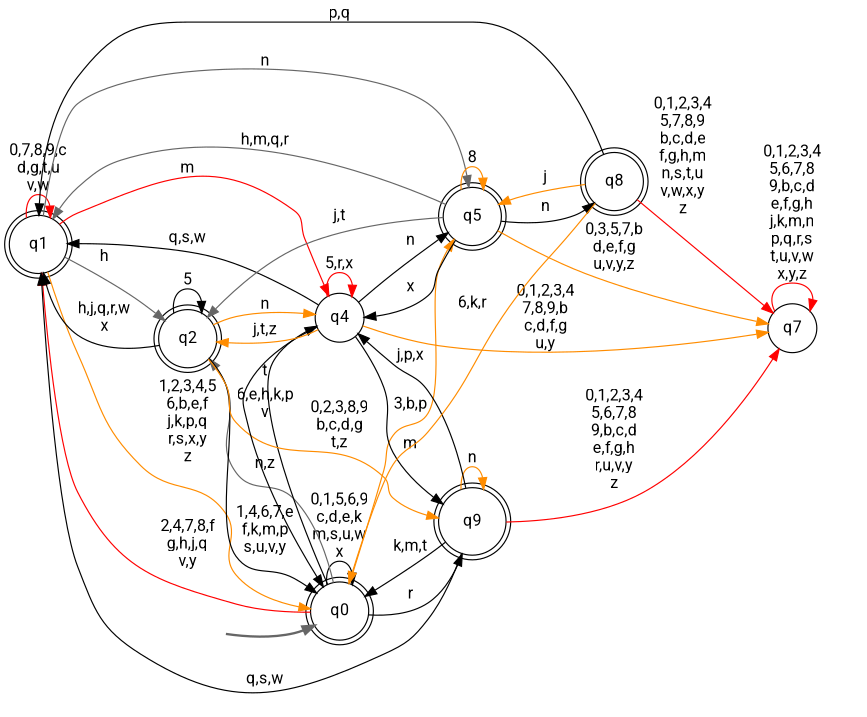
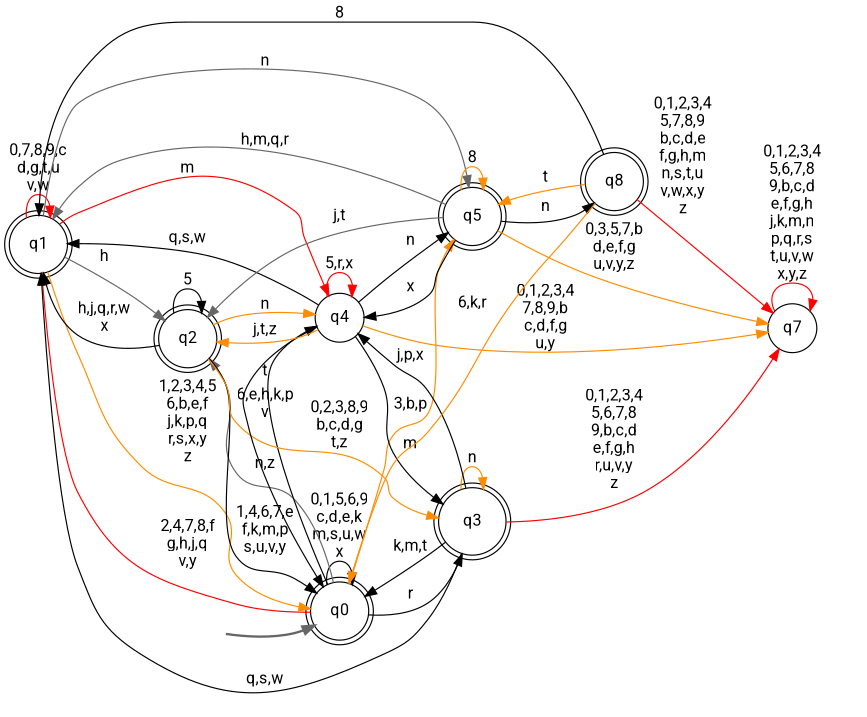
(340, 13) -> (340, 13)
(546, 177) -> (546, 177)
(472, 521) -> (472, 521)
